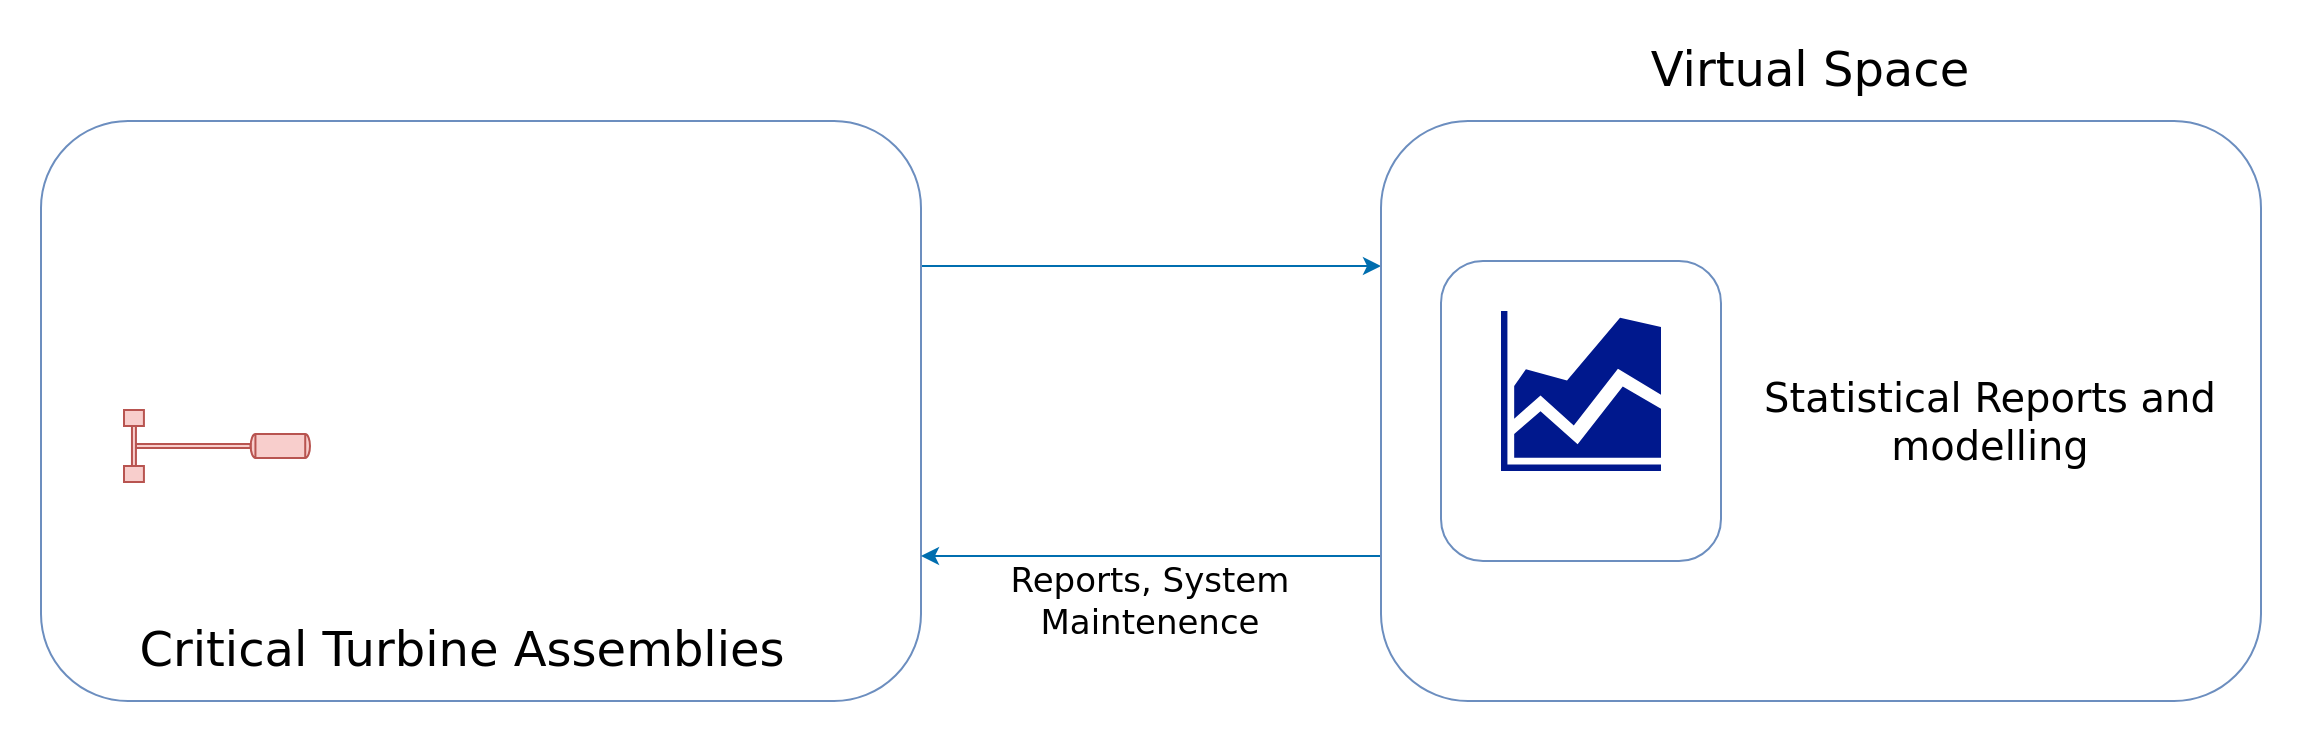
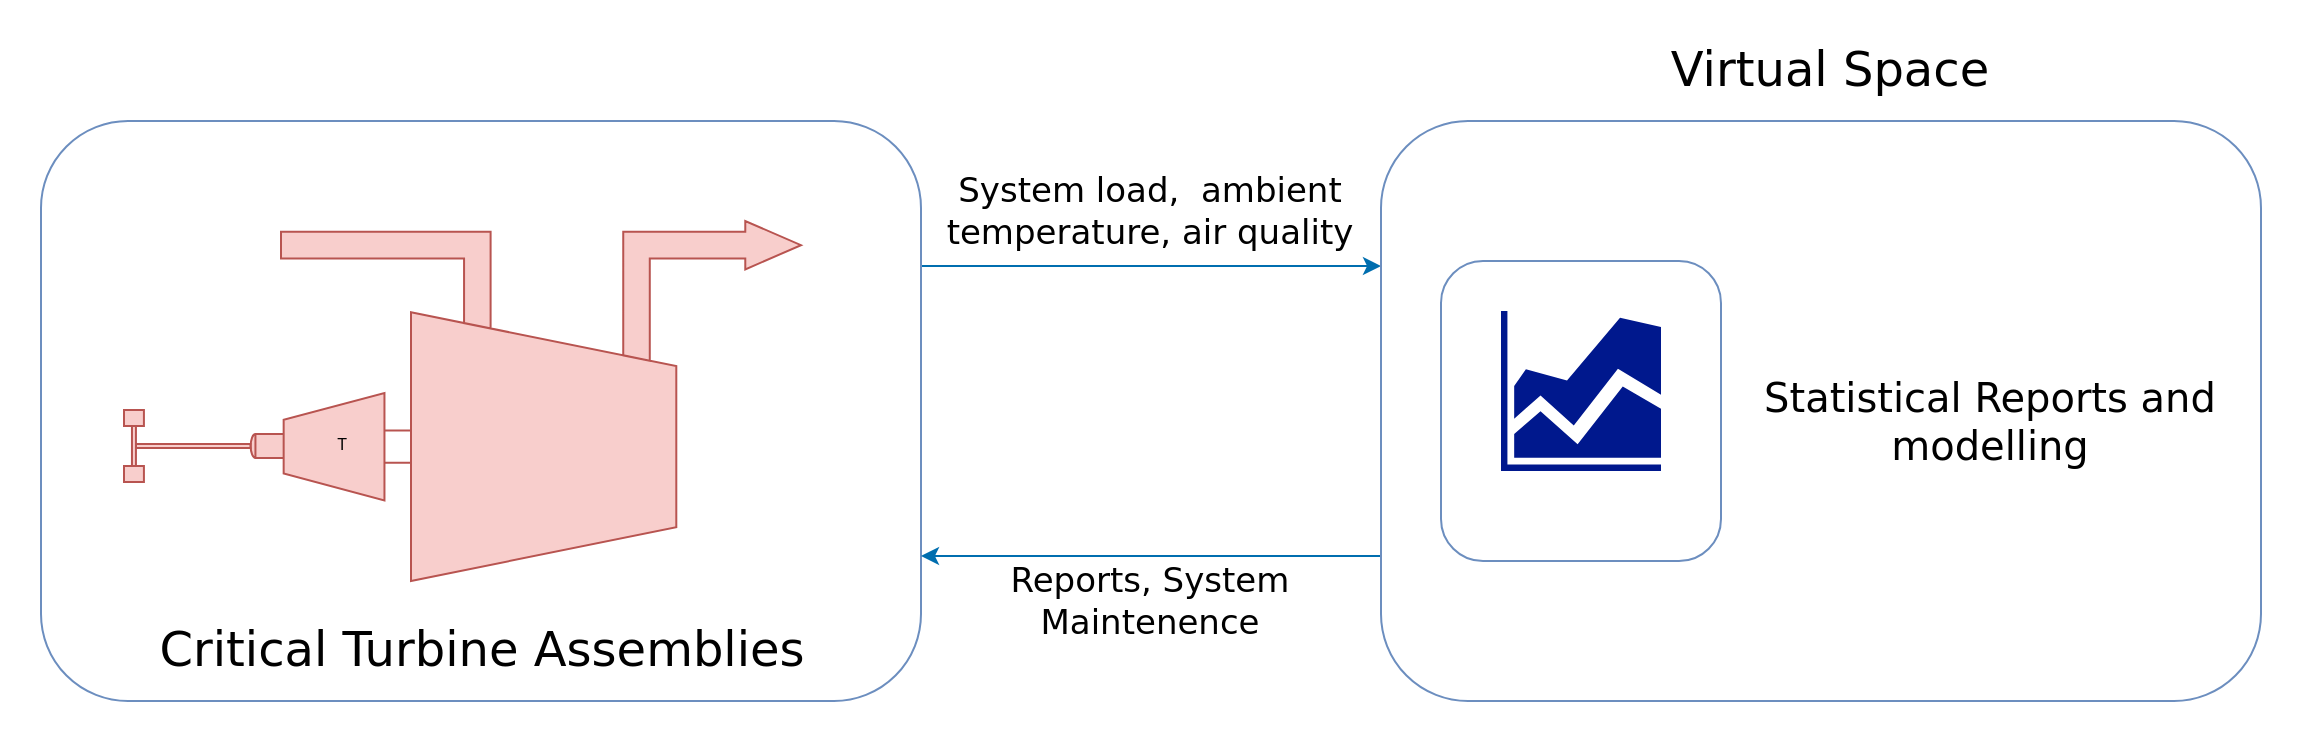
(1811, 71) -> (1831, 71)
none -> (1151, 191)
none -> (541, 401)
(463, 651) -> (483, 651)
